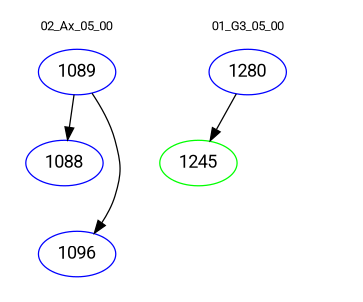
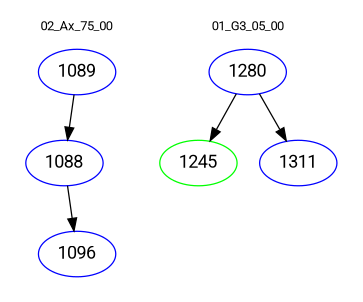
(77, 27) -> (77, 27)
(119, 157) -> (70, 202)
none -> (298, 163)
